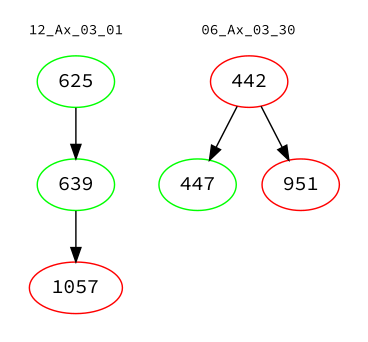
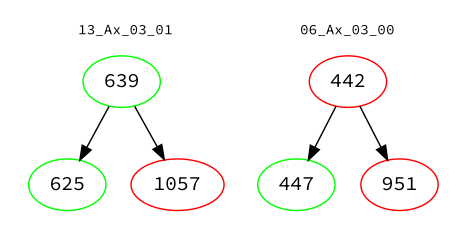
(77, 31) -> (126, 31)
(249, 31) -> (348, 31)
(76, 126) -> (98, 127)
